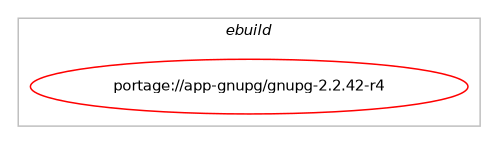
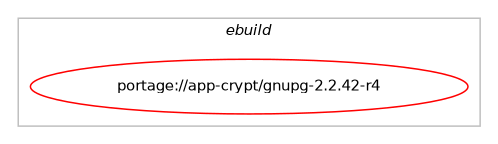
(249, 87) -> (249, 87)
